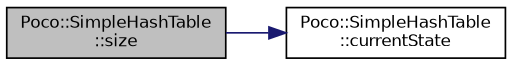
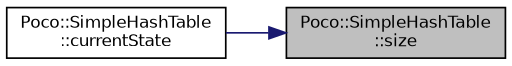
(247, 33) -> (247, 33)
